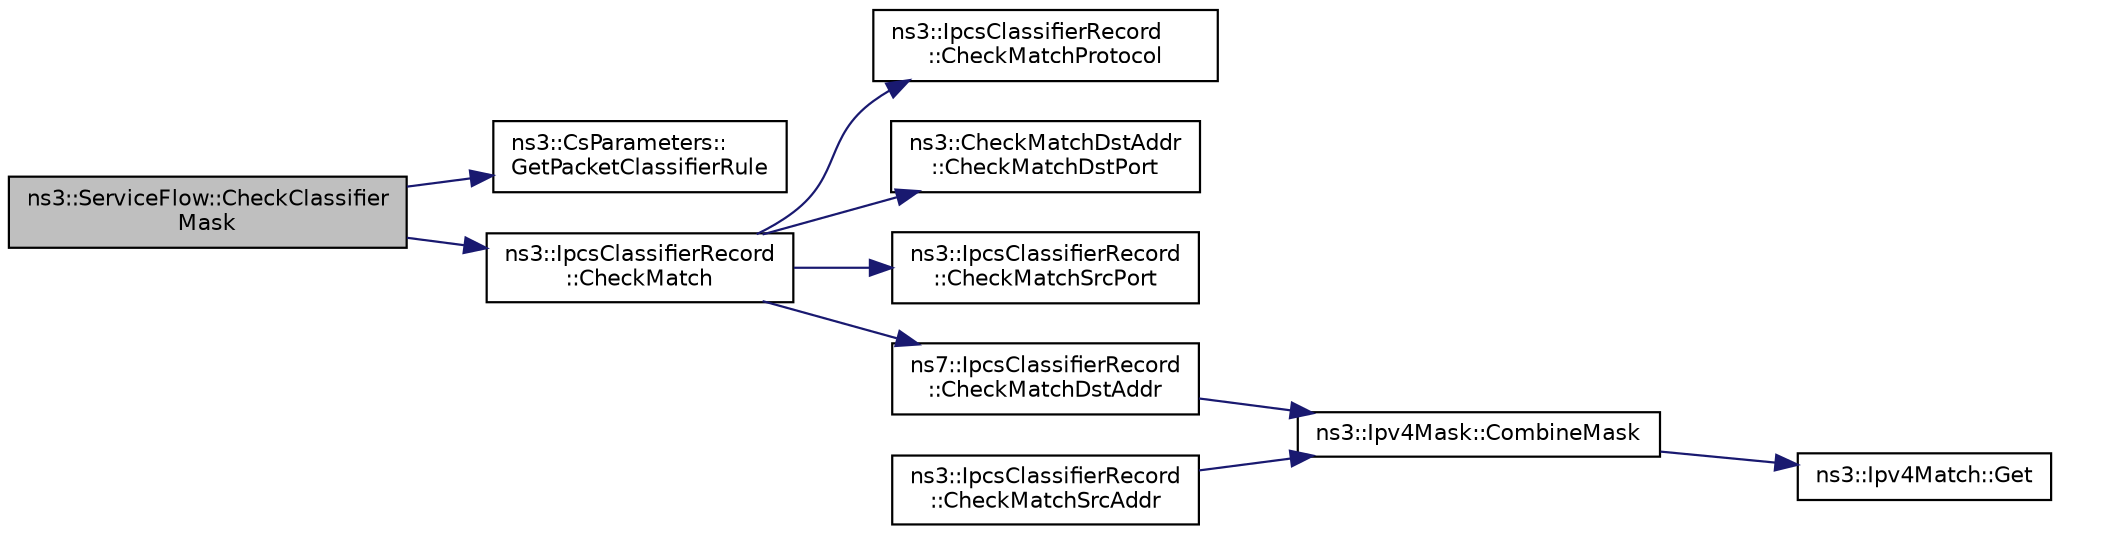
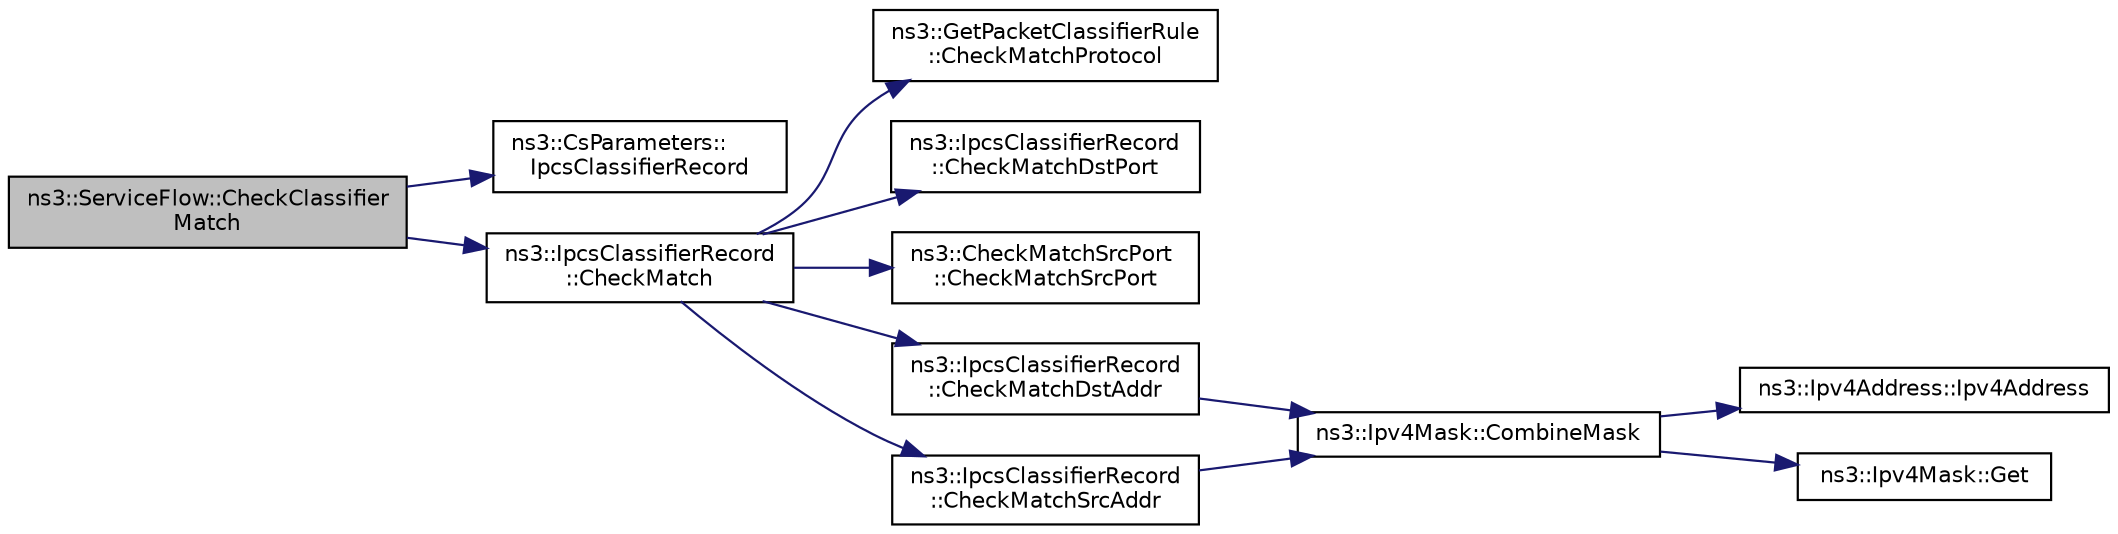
(1046, 46) -> (1046, 46)
(640, 157) -> (640, 157)
(1046, 157) -> (1046, 157)
(208, 212) -> (208, 212)
(1046, 268) -> (1046, 268)
(1046, 379) -> (1046, 379)
none -> (787, 382)
none -> (1924, 390)
(1924, 477) -> (1924, 477)
